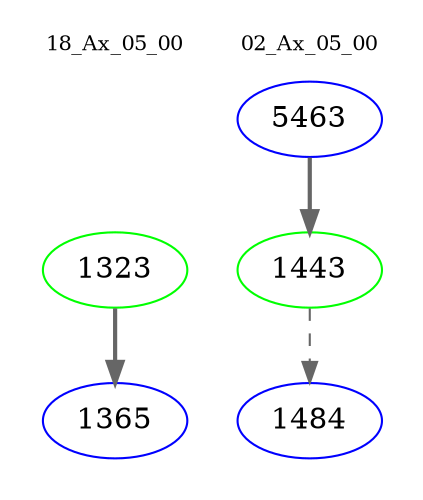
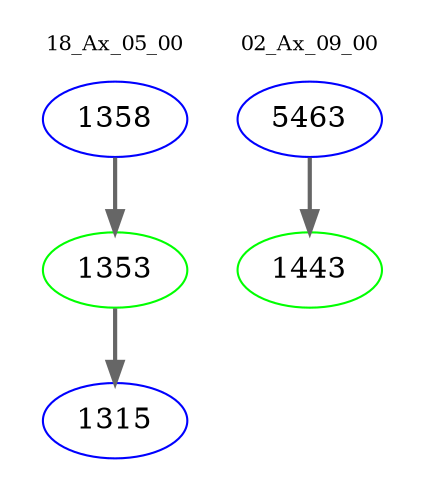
(310, 45) -> (310, 45)
none -> (115, 119)
(115, 270) -> (115, 270)
(115, 421) -> (115, 421)
(310, 421) -> none
